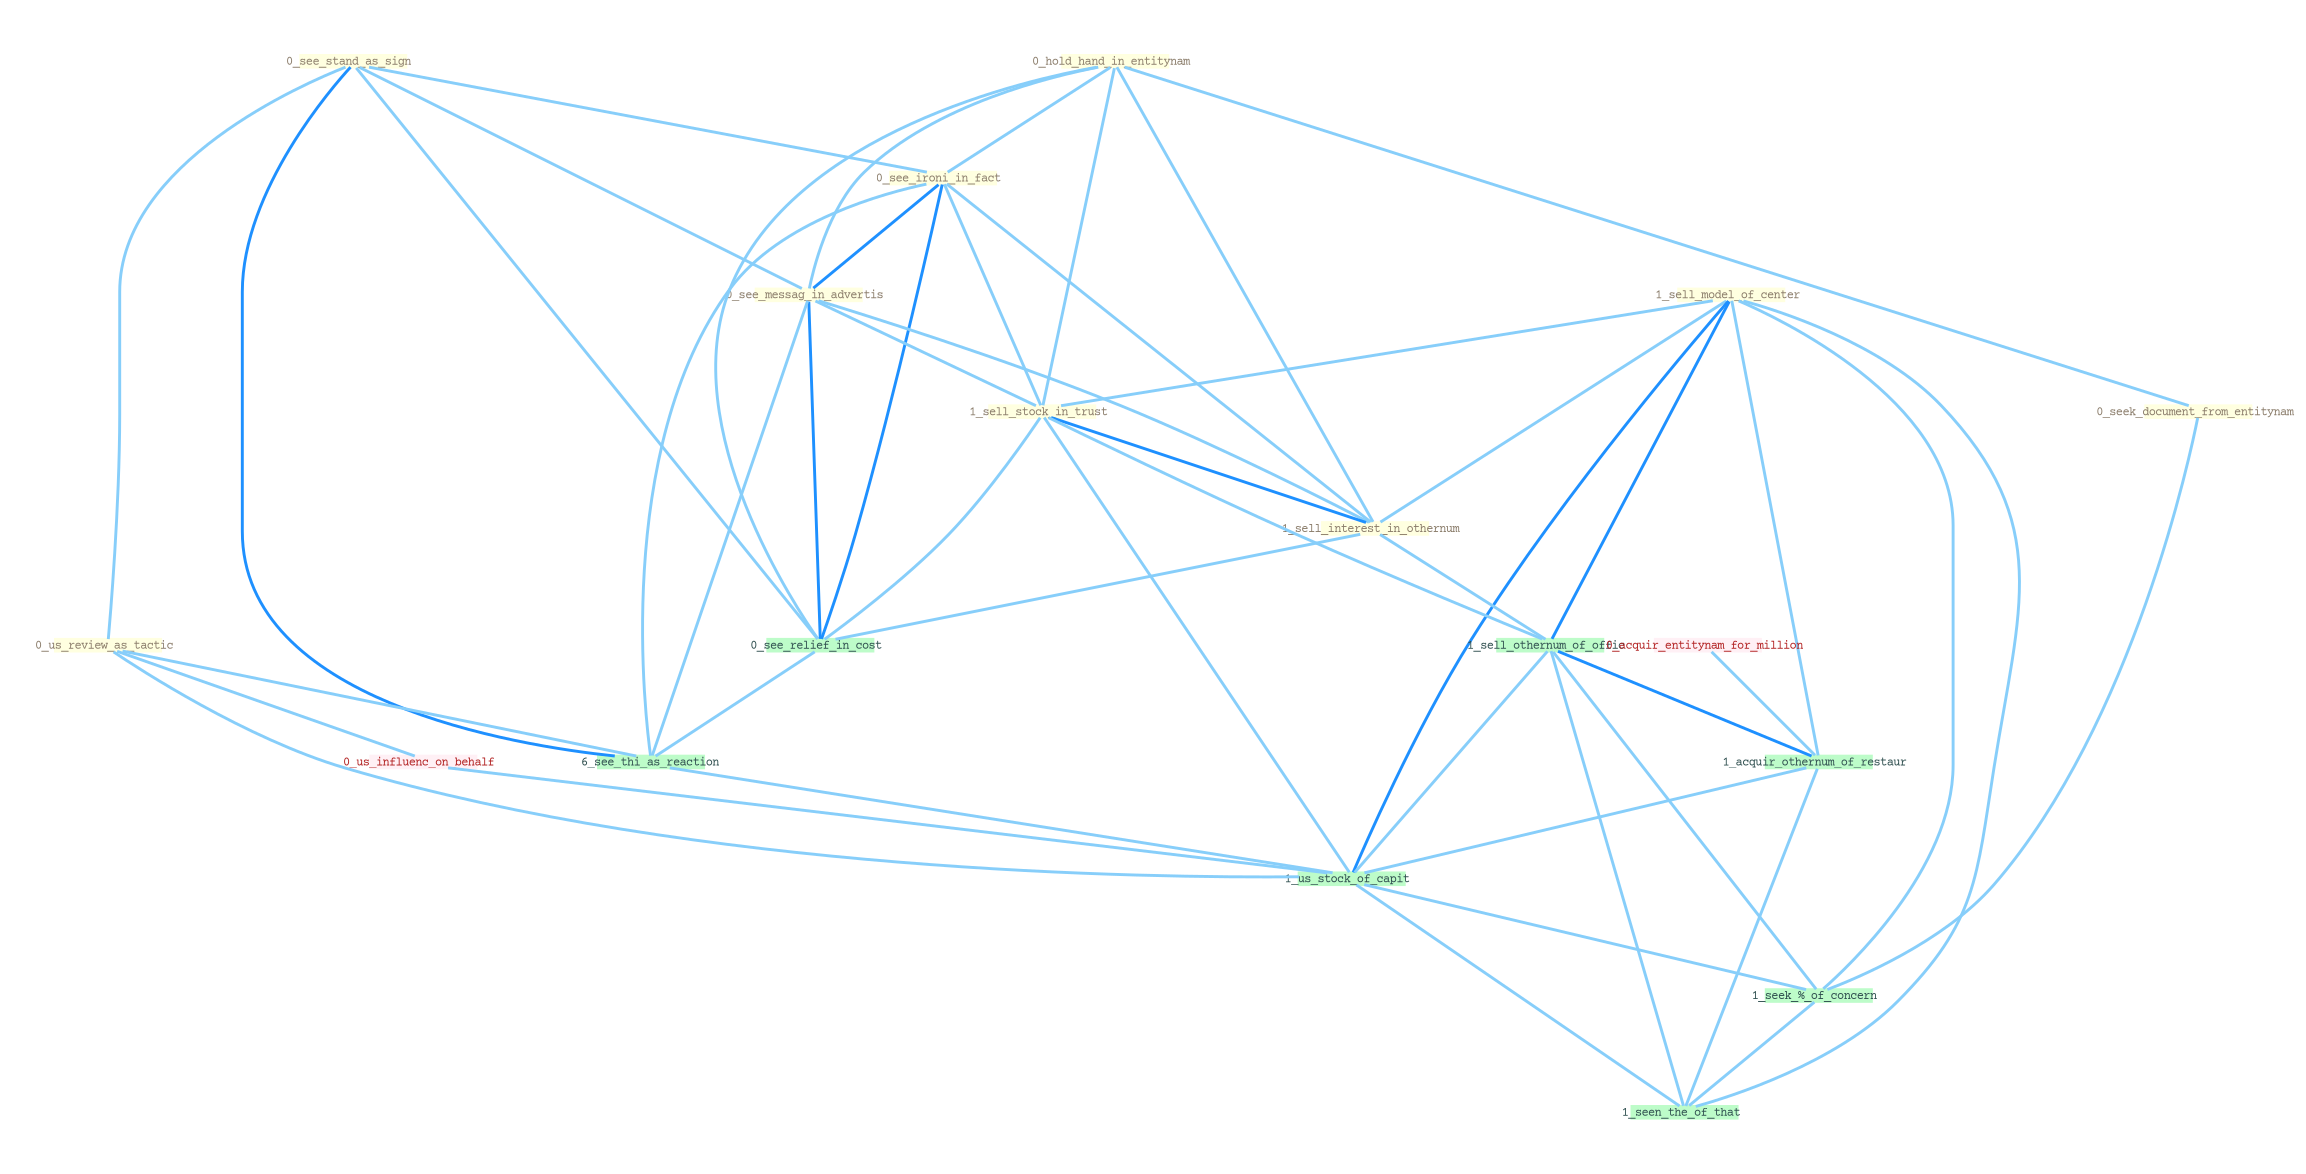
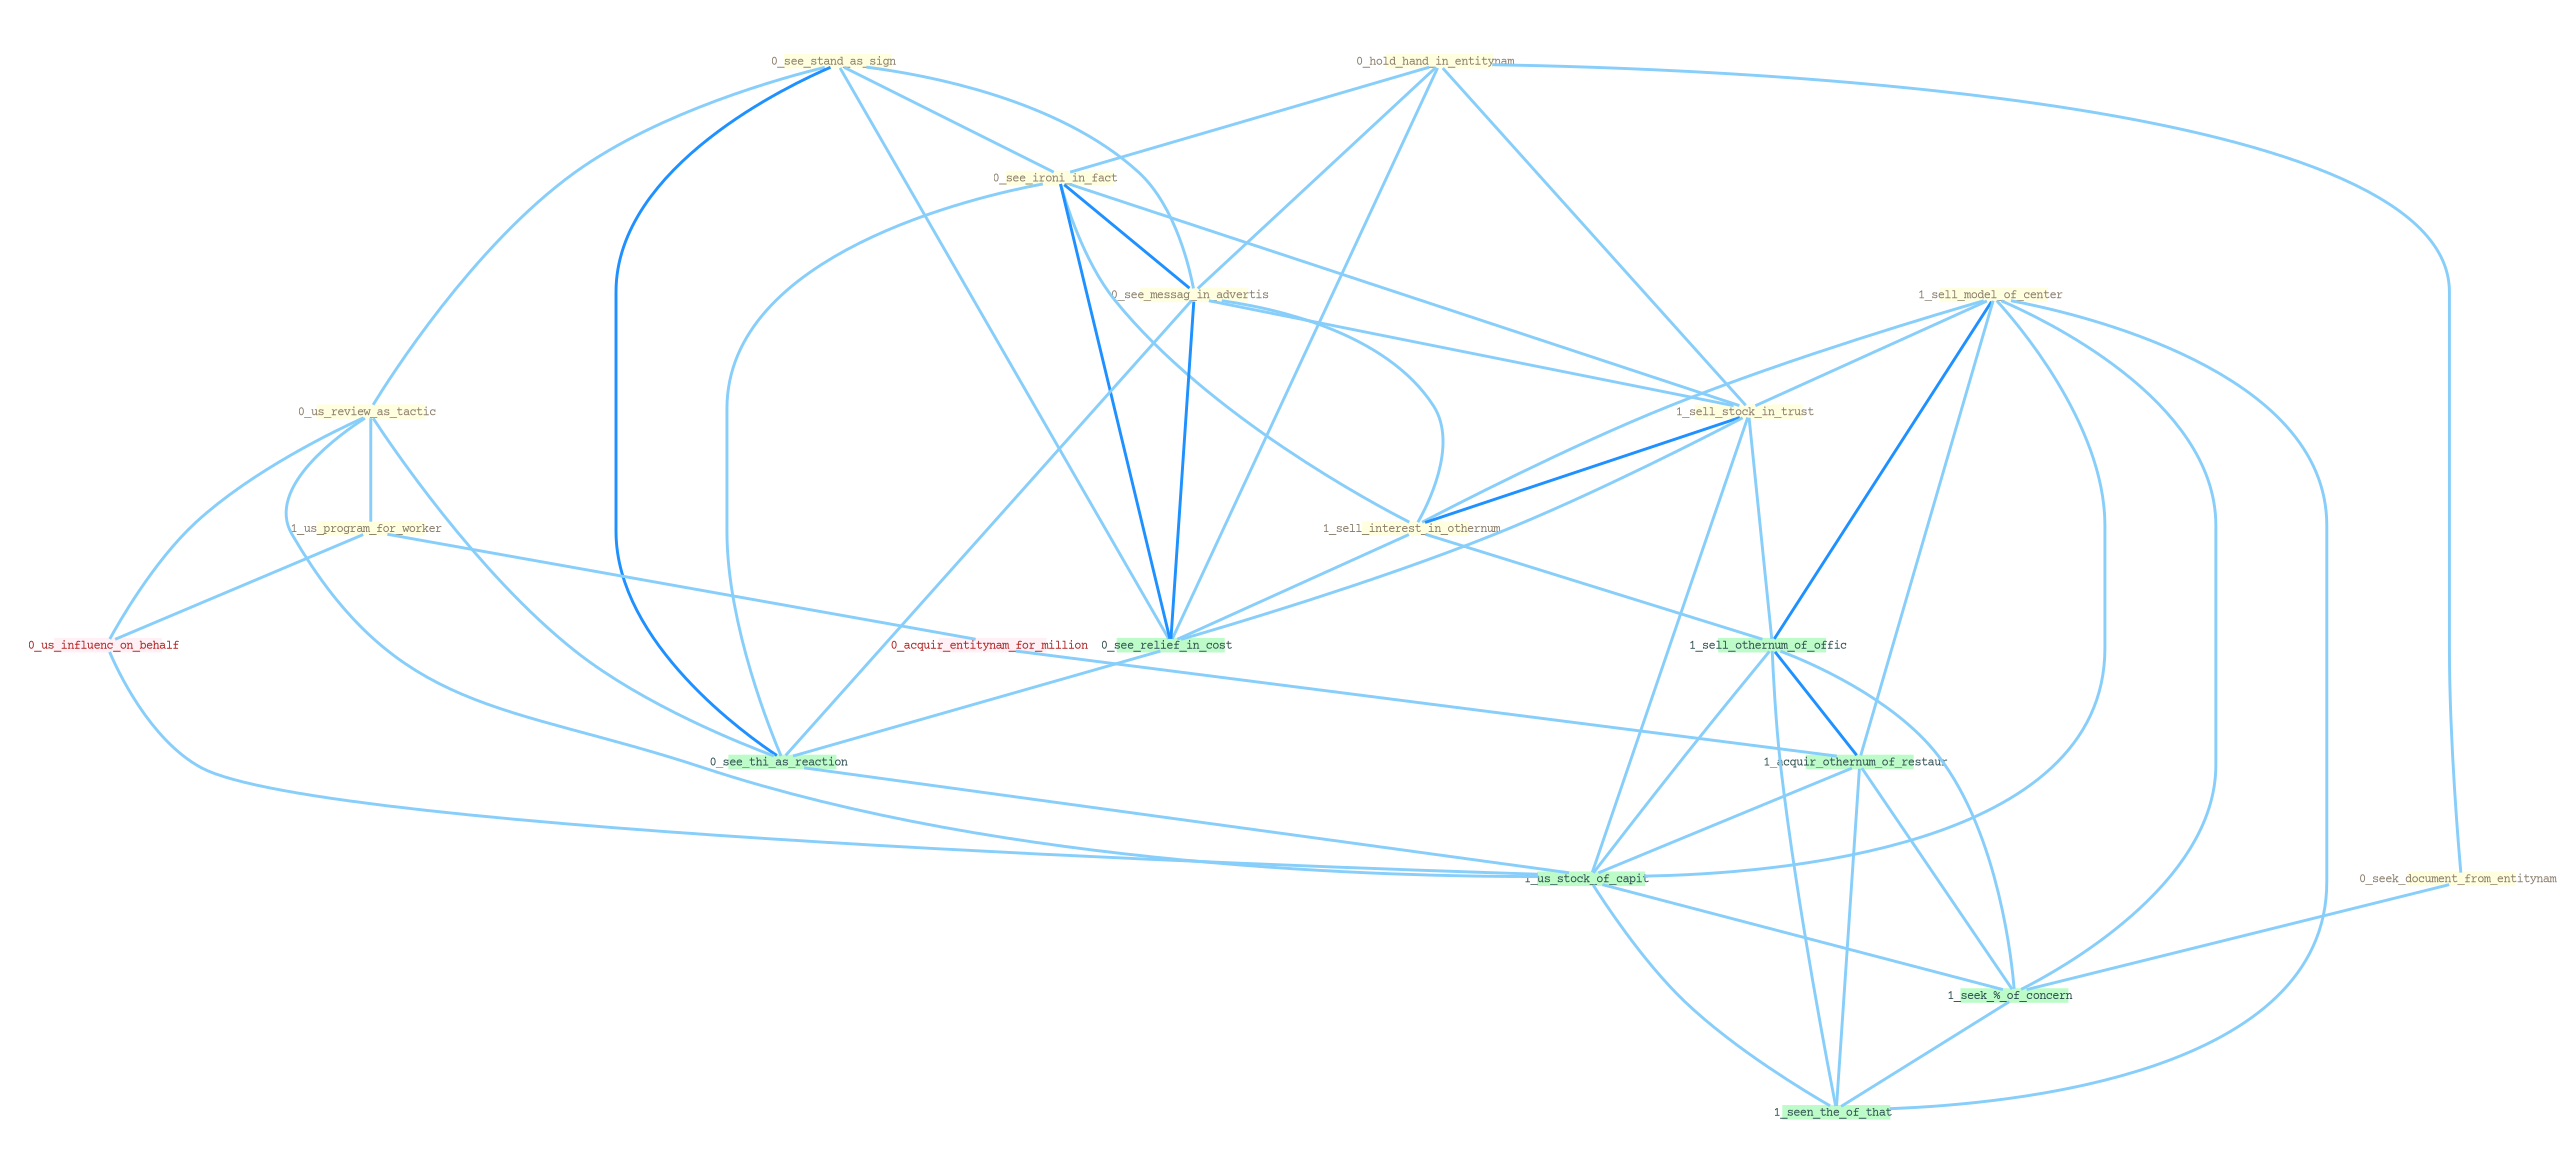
(1245, 295) -> none
none -> (371, 528)
(1517, 571) -> (2076, 735)
(651, 762) -> (782, 762)
none -> (1937, 879)
